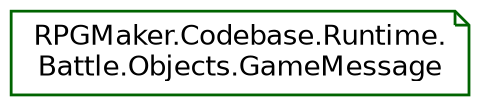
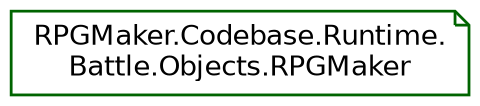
(240, 53) -> (240, 53)
